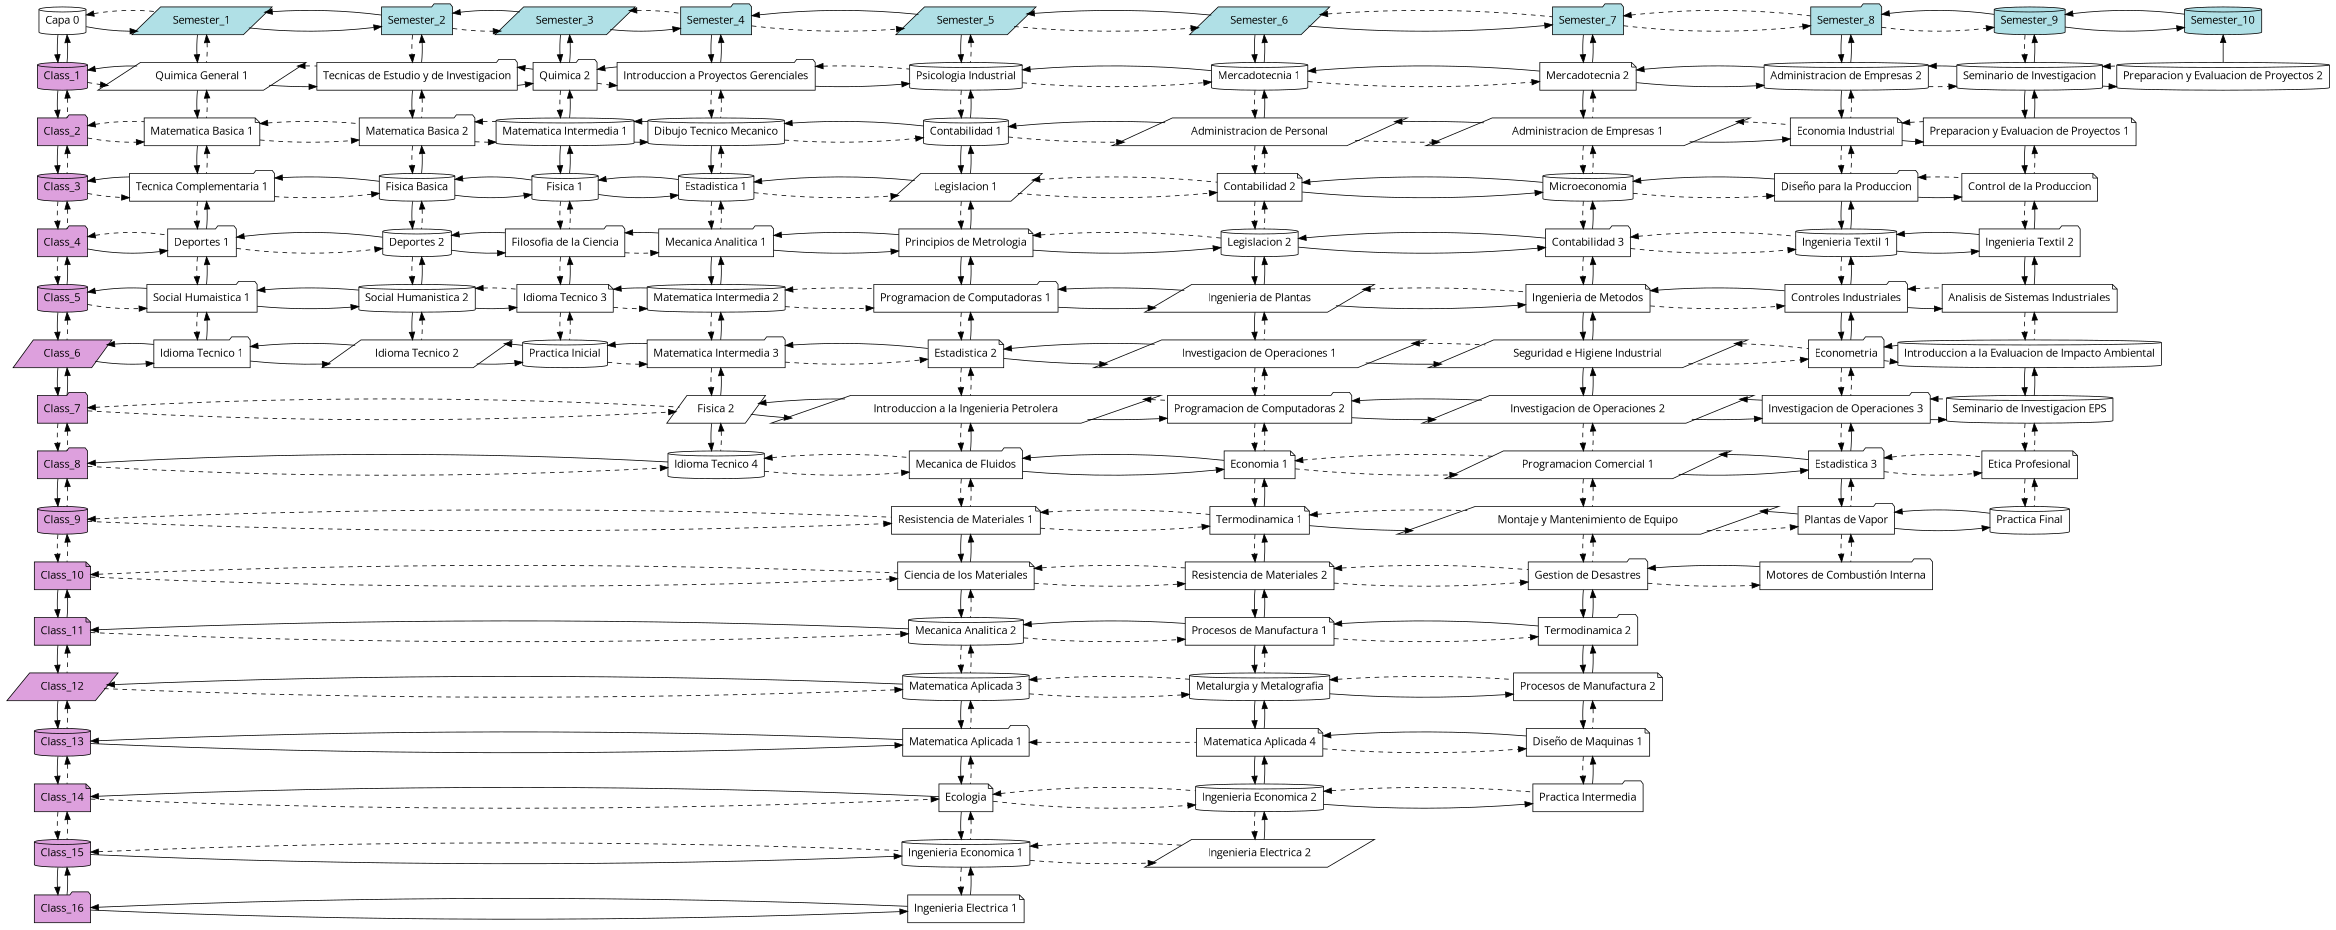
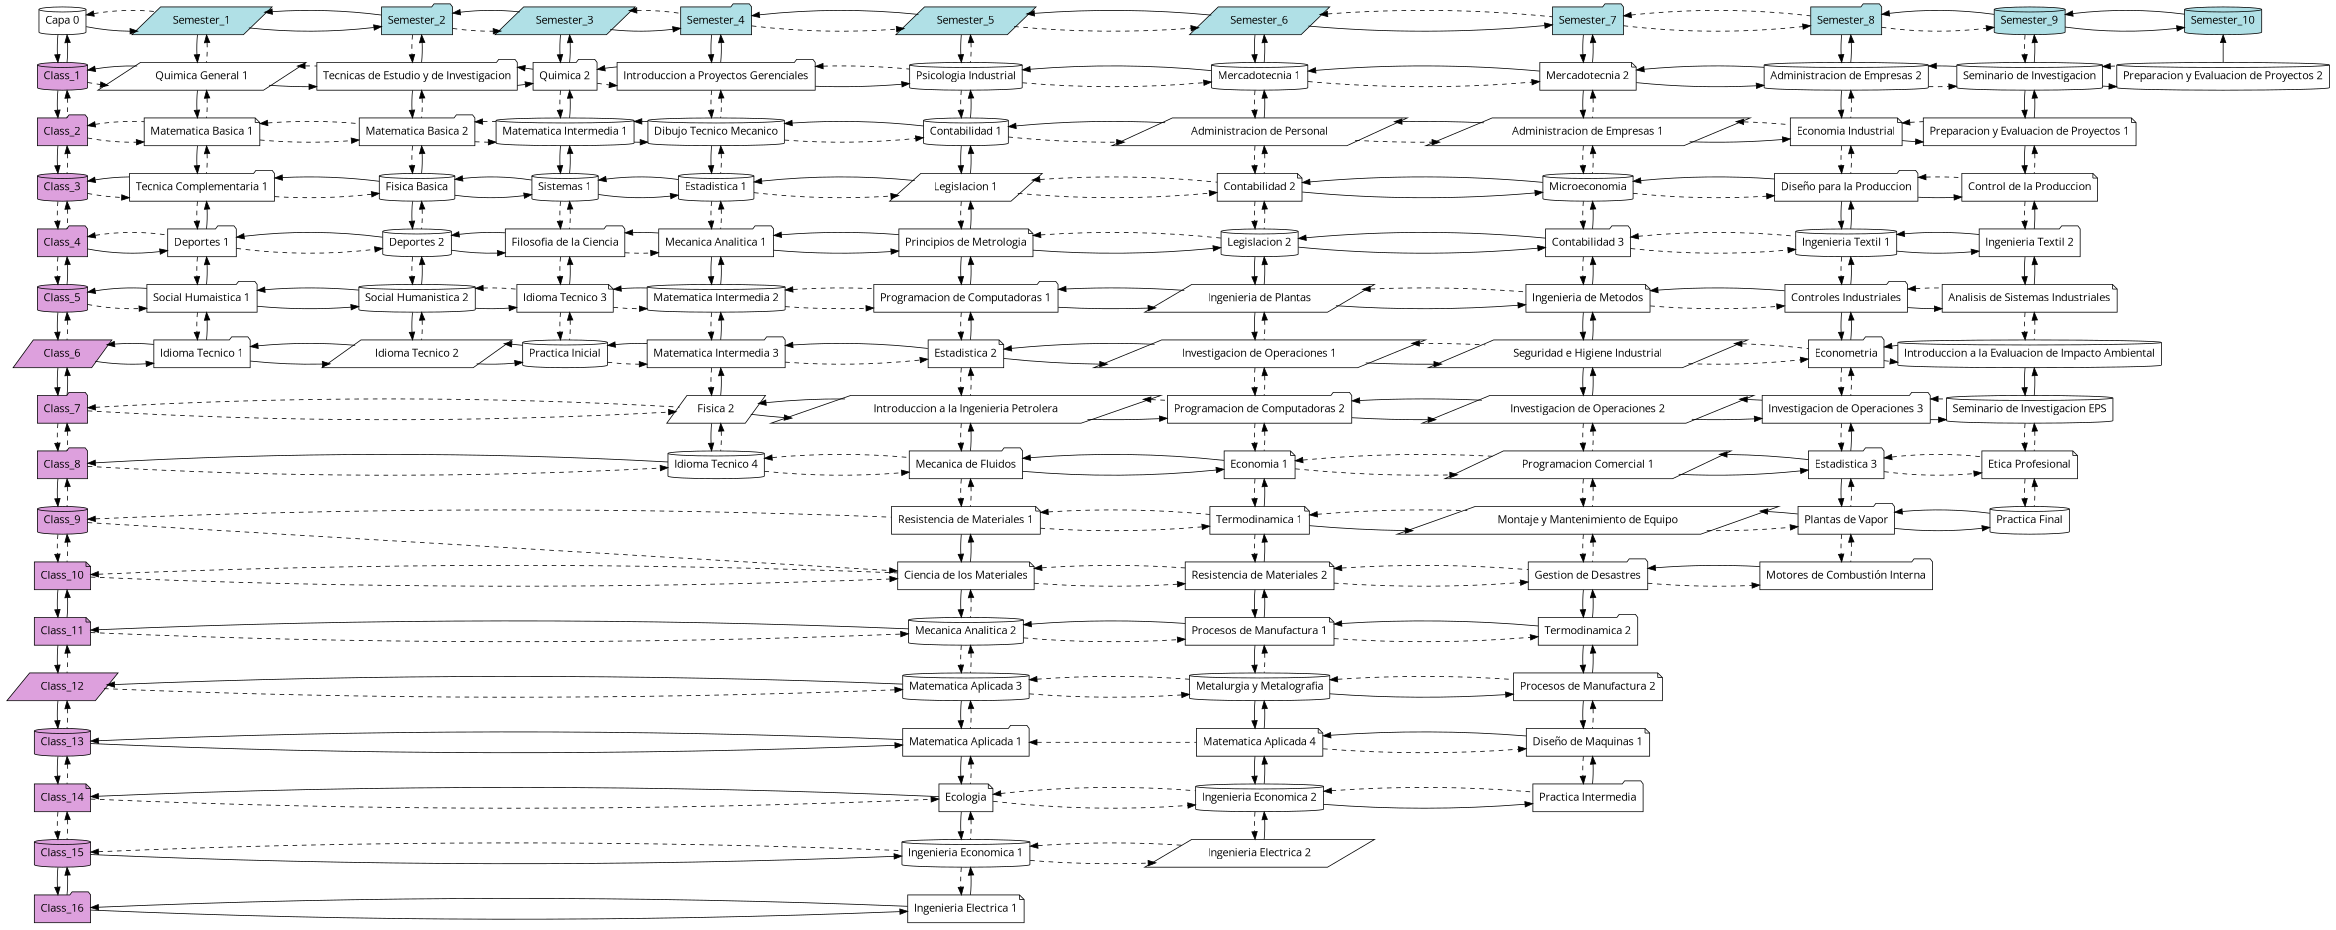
(565, 187) -> (565, 187)
(486, 531) -> (489, 547)
